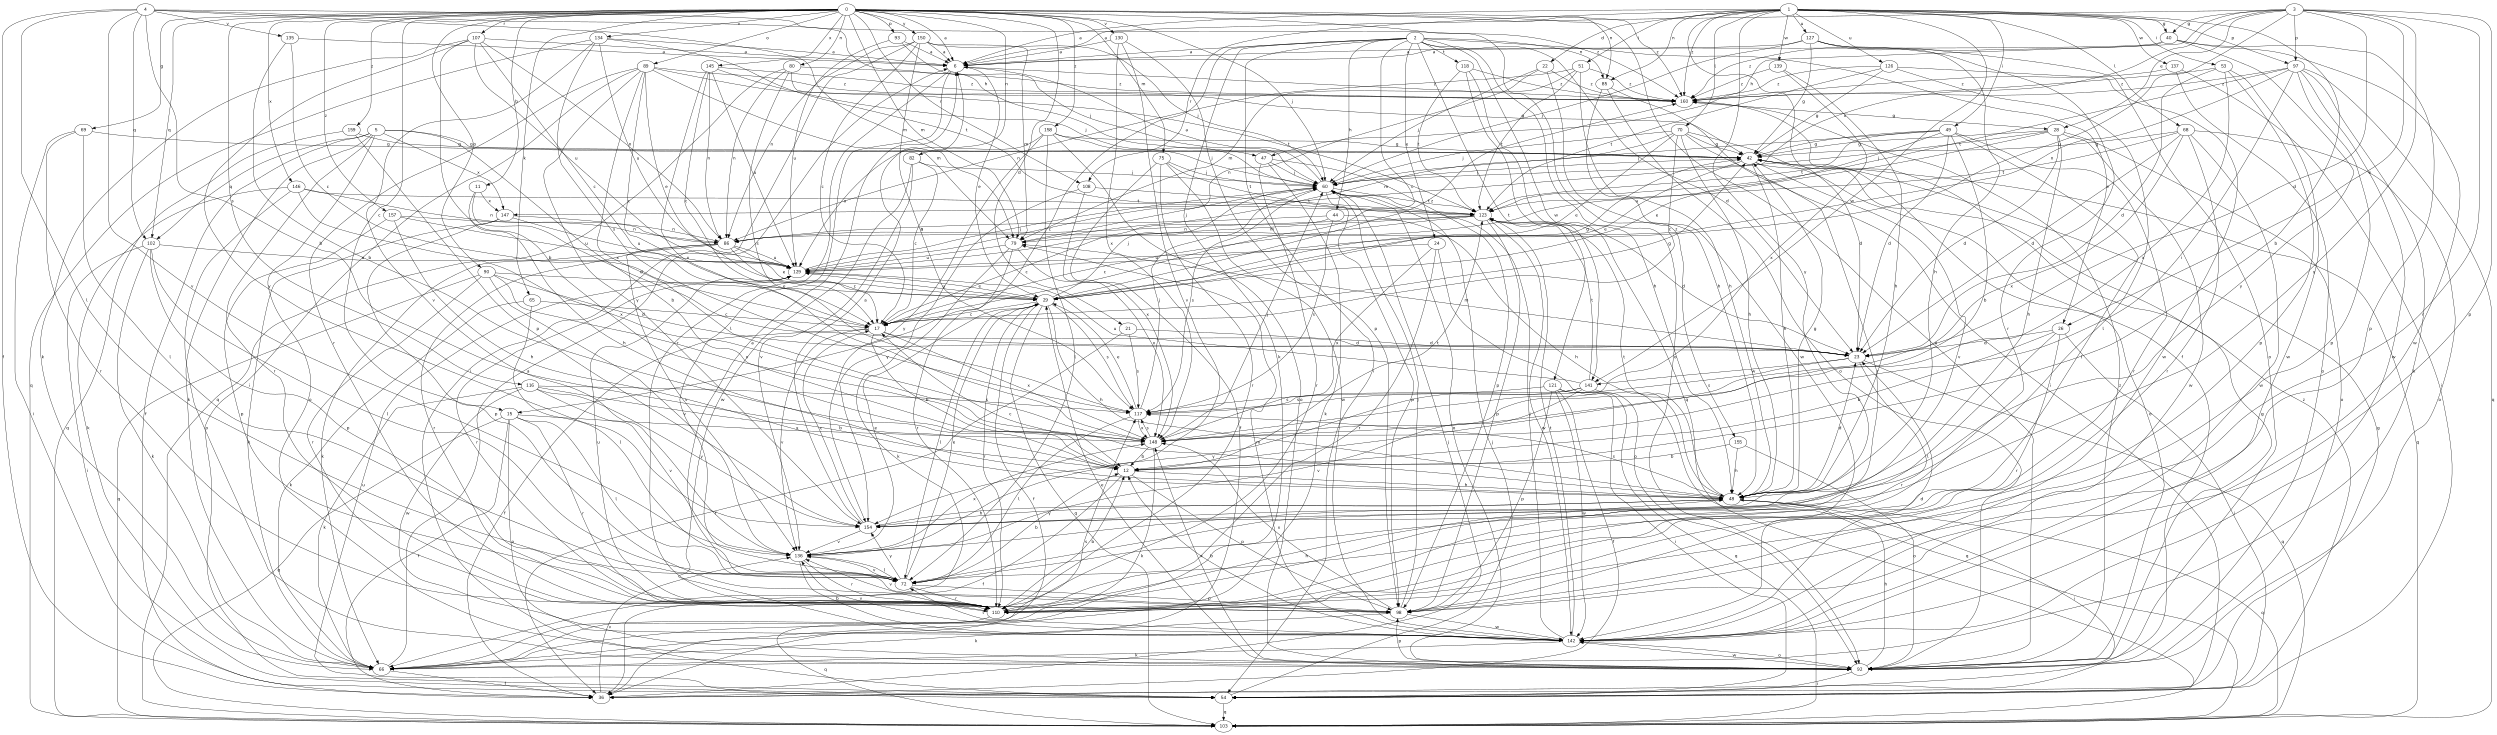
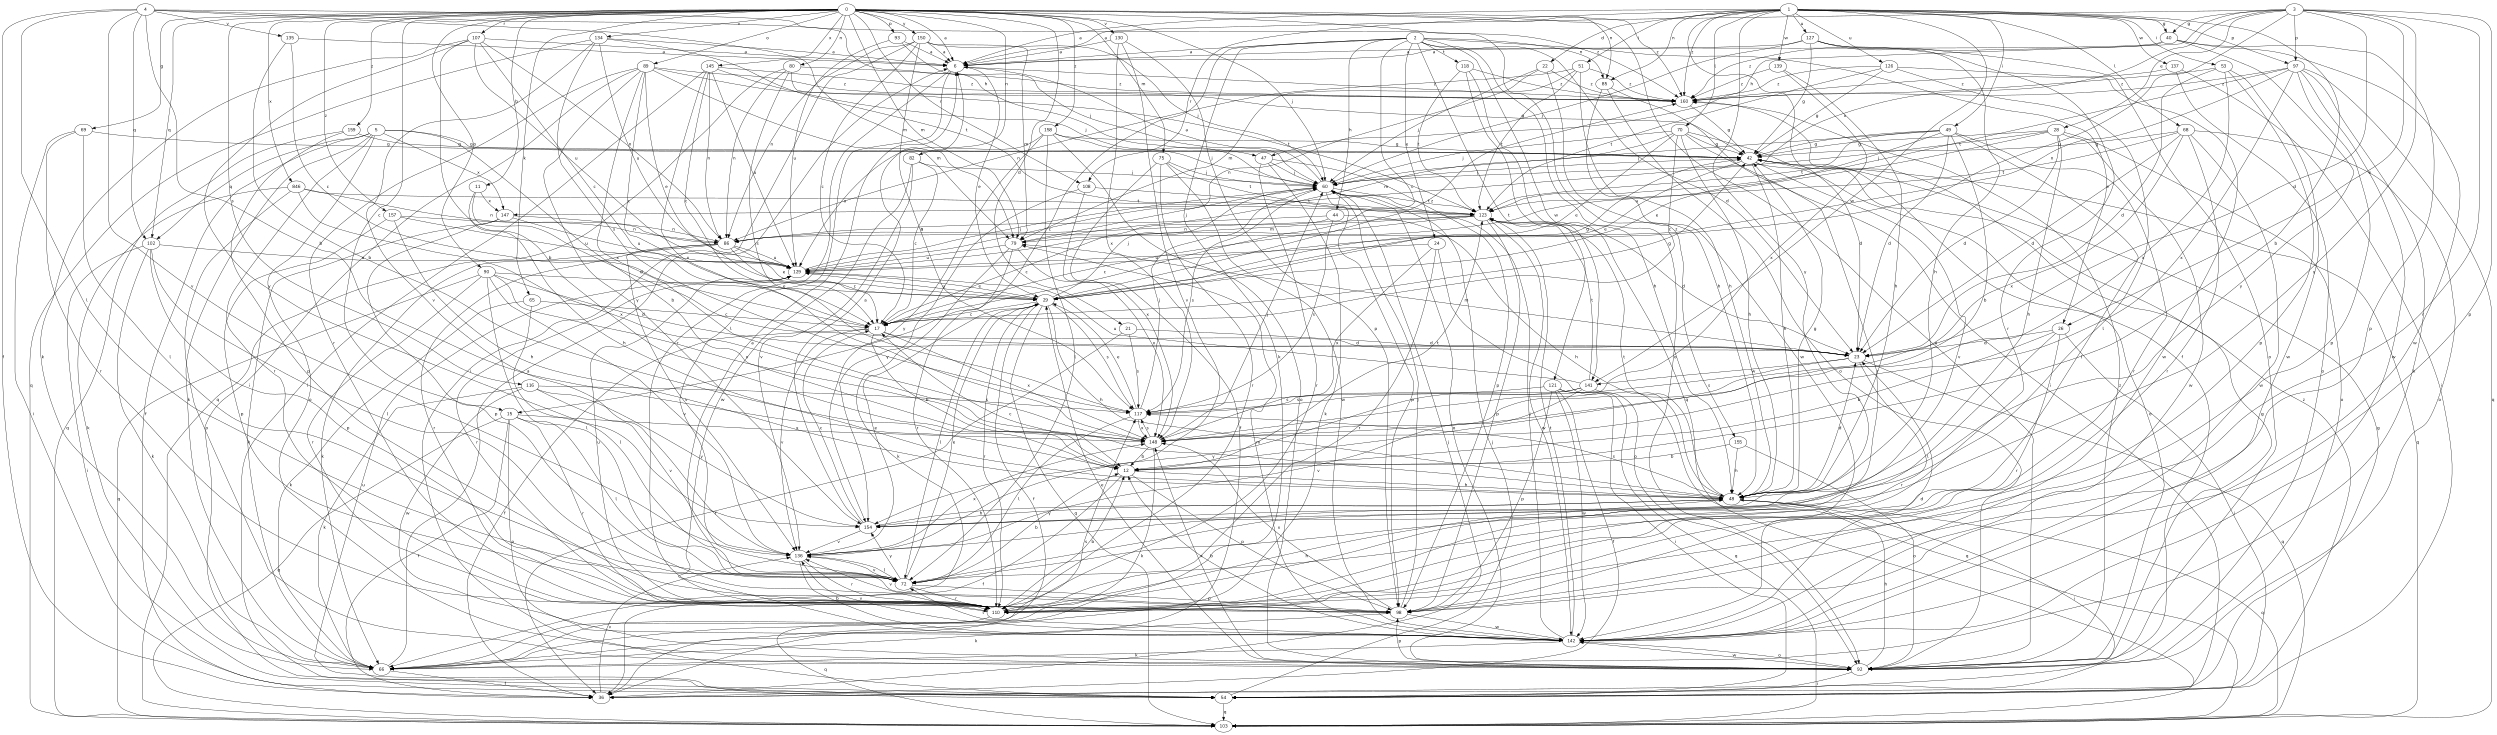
(1869, 116) -> (1718, 127)
(296, 187) -> (296, 187)
(2182, 258) -> (2182, 258)
(1338, 308) -> (263, 636)
(579, 364) -> (659, 582)
(826, 428) -> none
none -> (625, 487)
